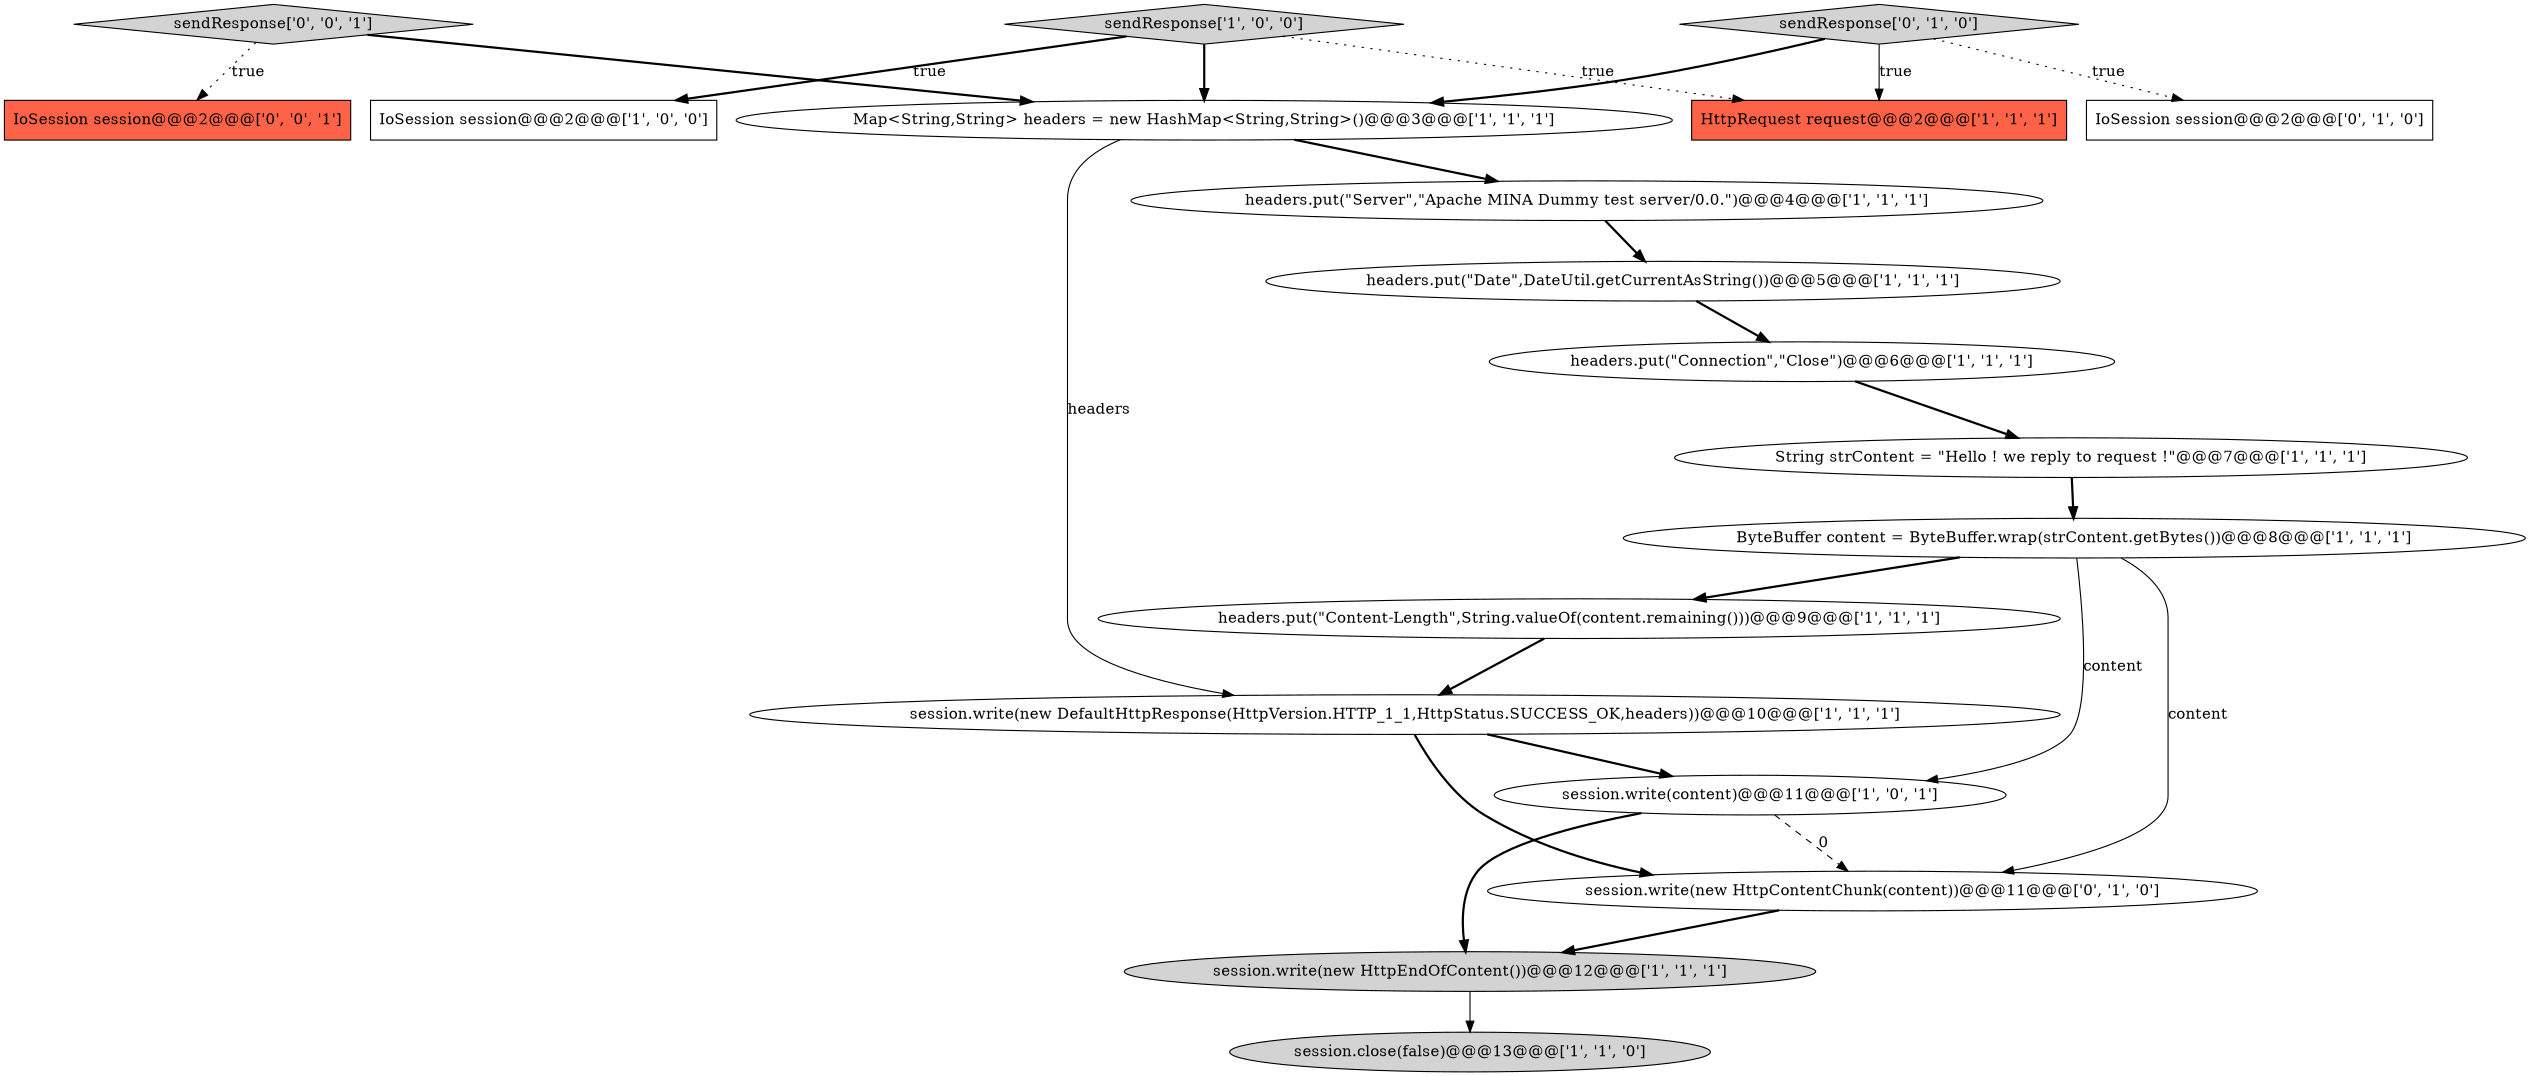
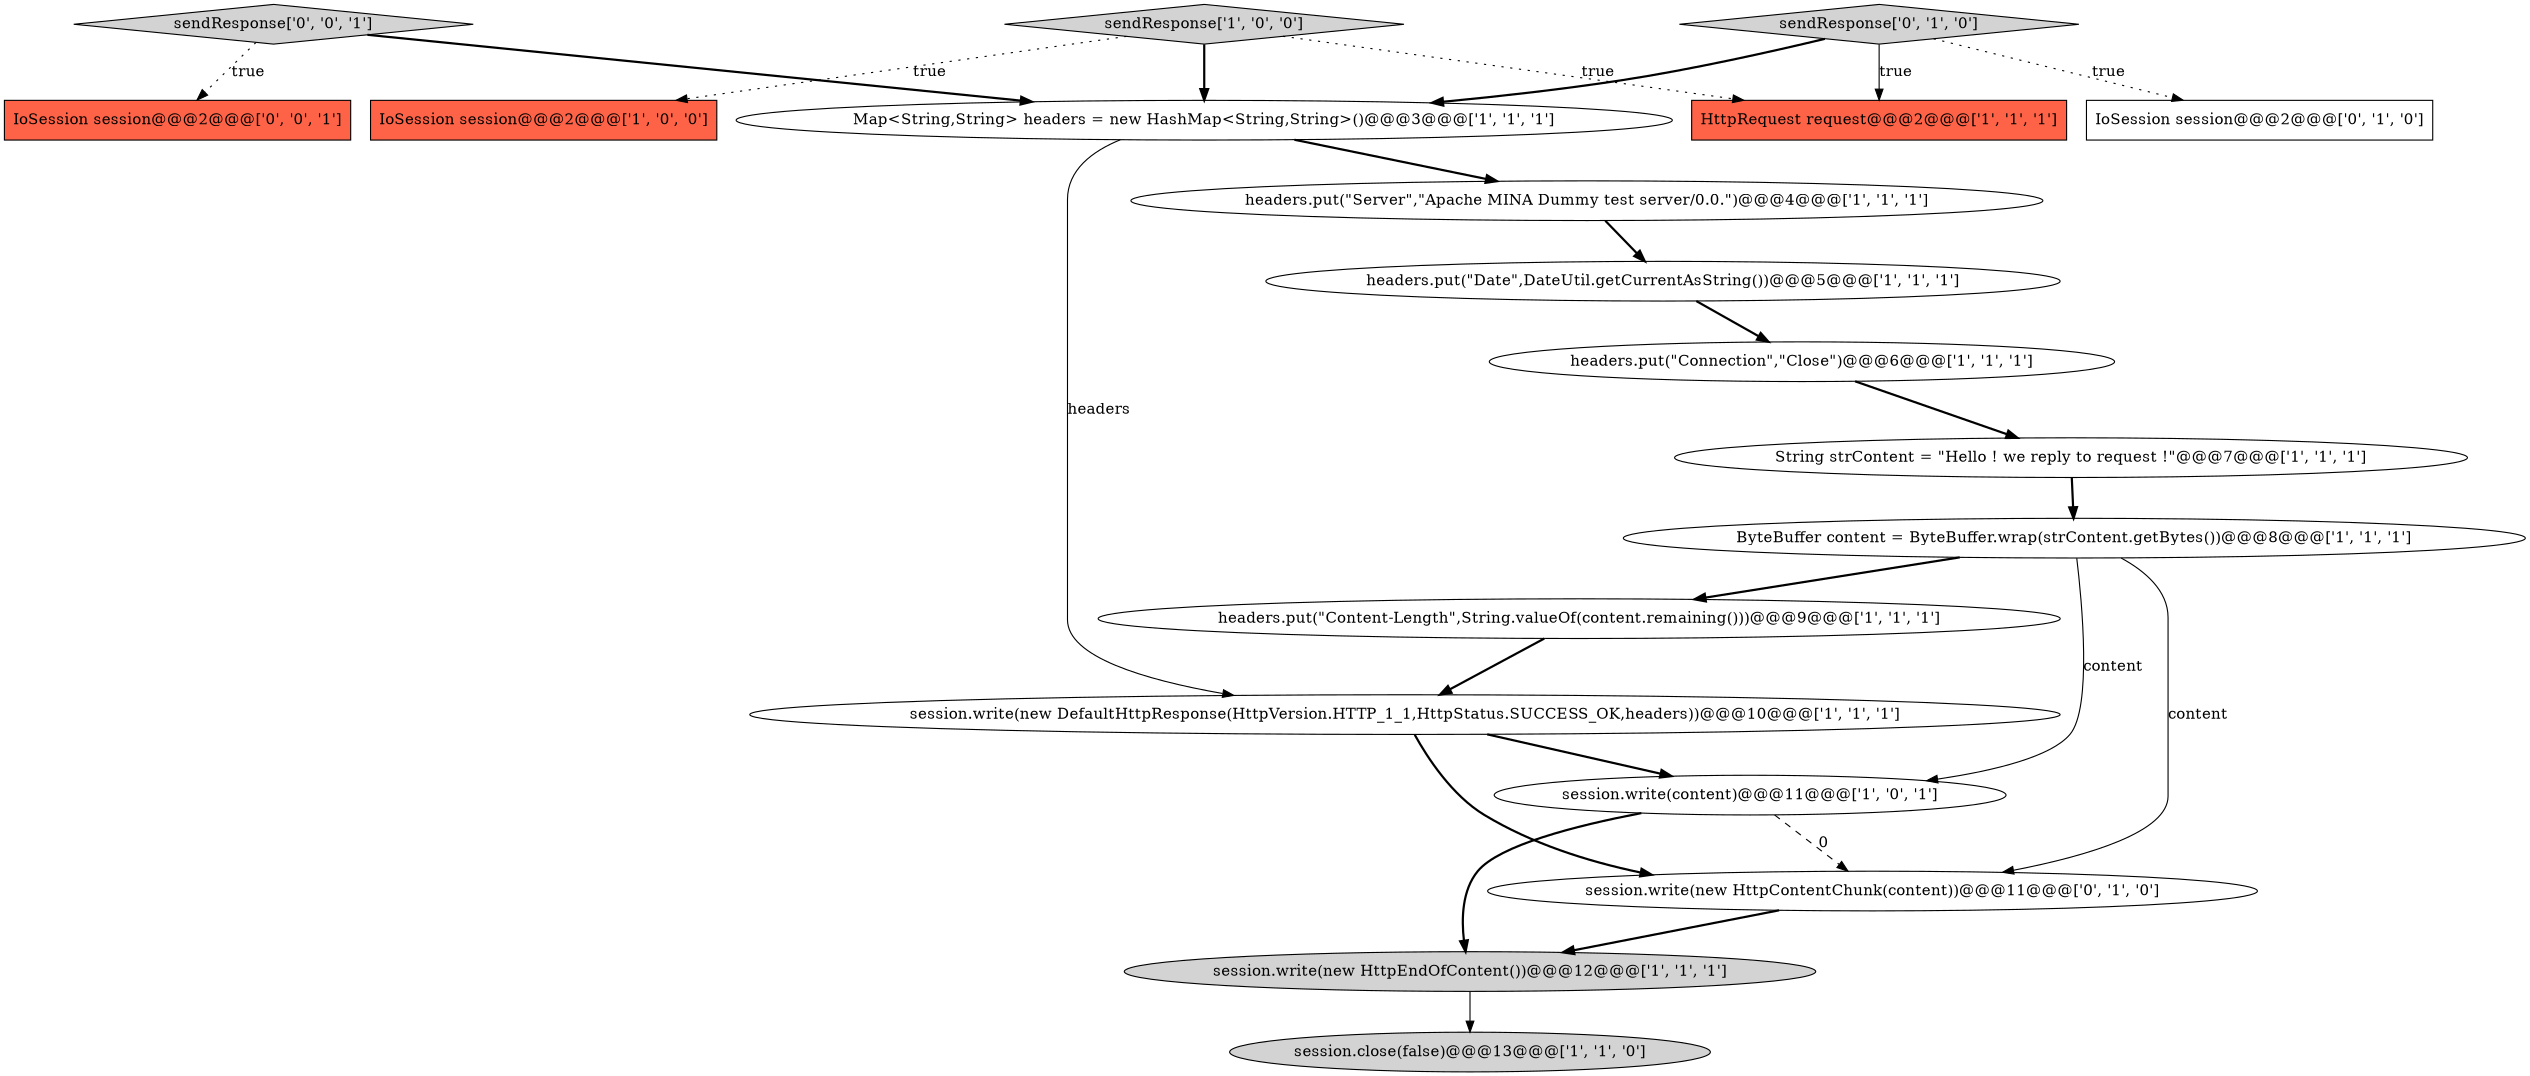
(907, 68) -> (907, 68)
(544, 120) -> (544, 120)
